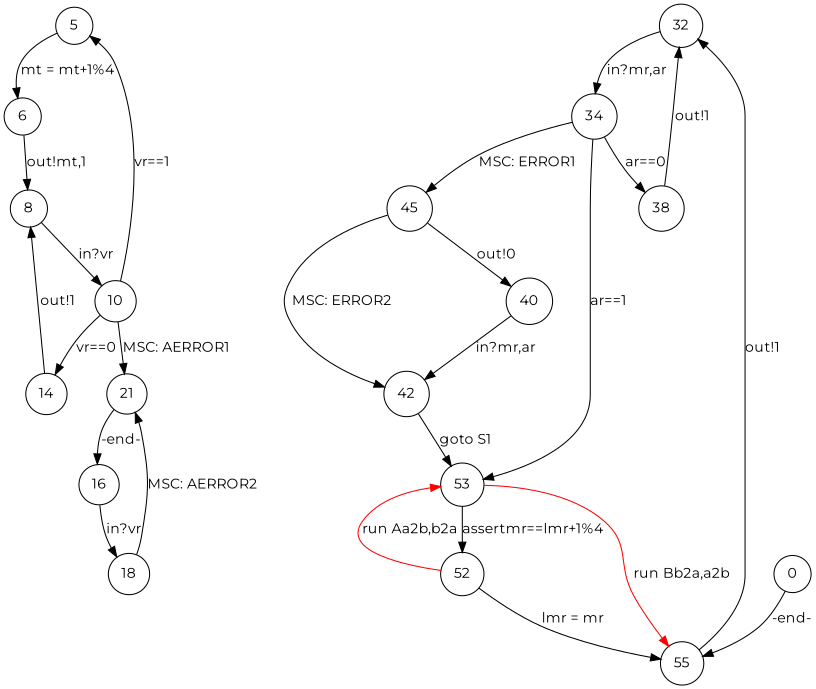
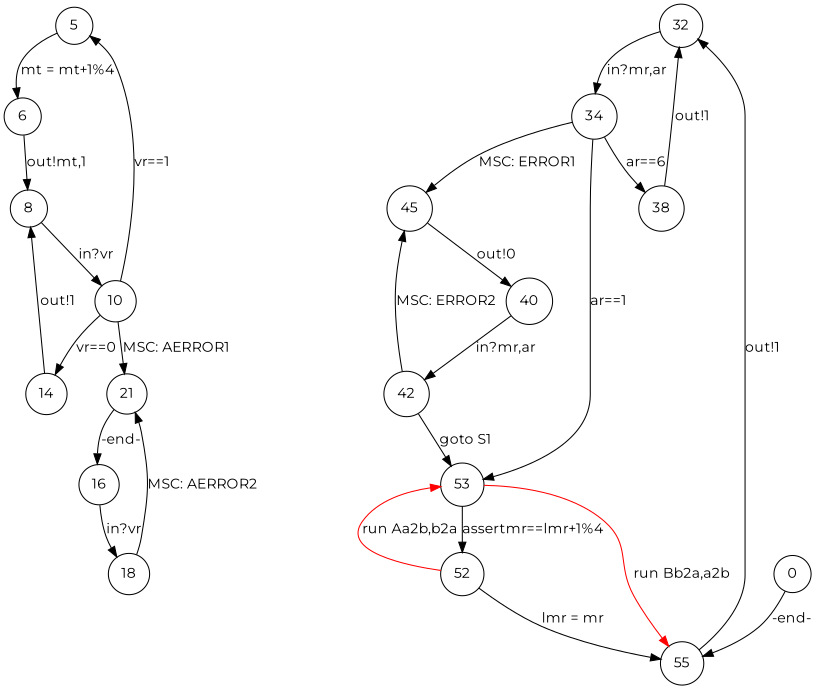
(646, 163) -> (646, 163)
(285, 295) -> (395, 306)
